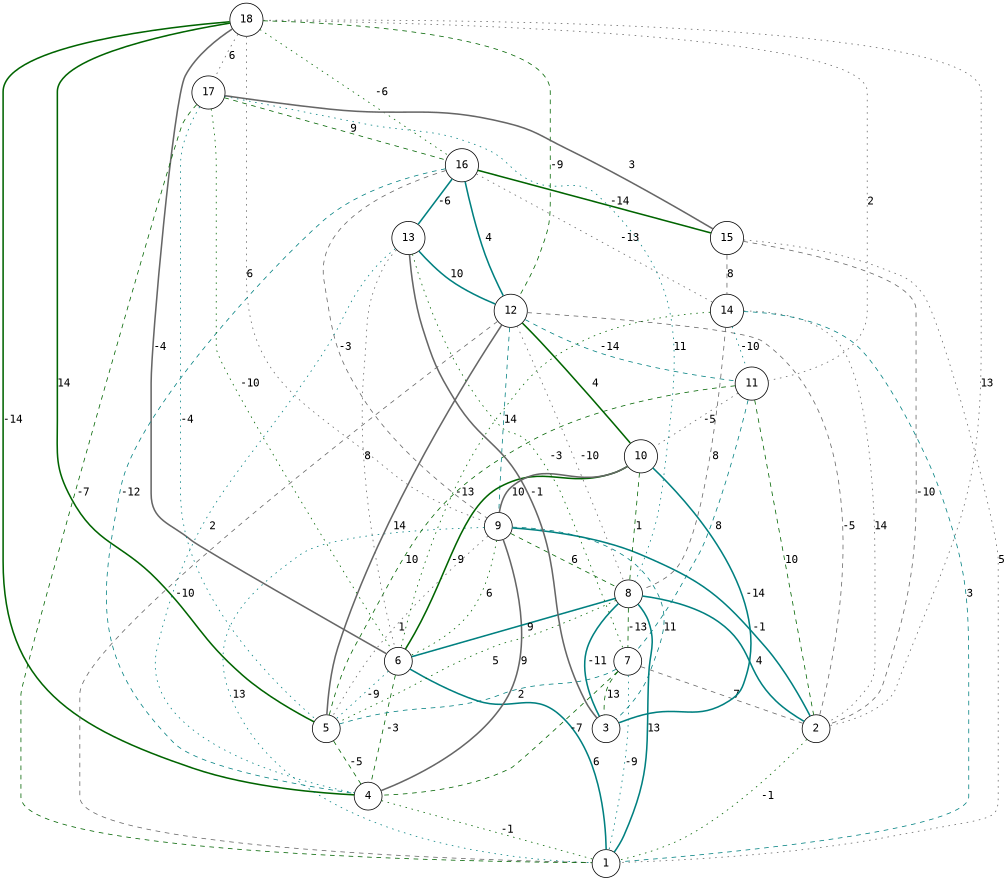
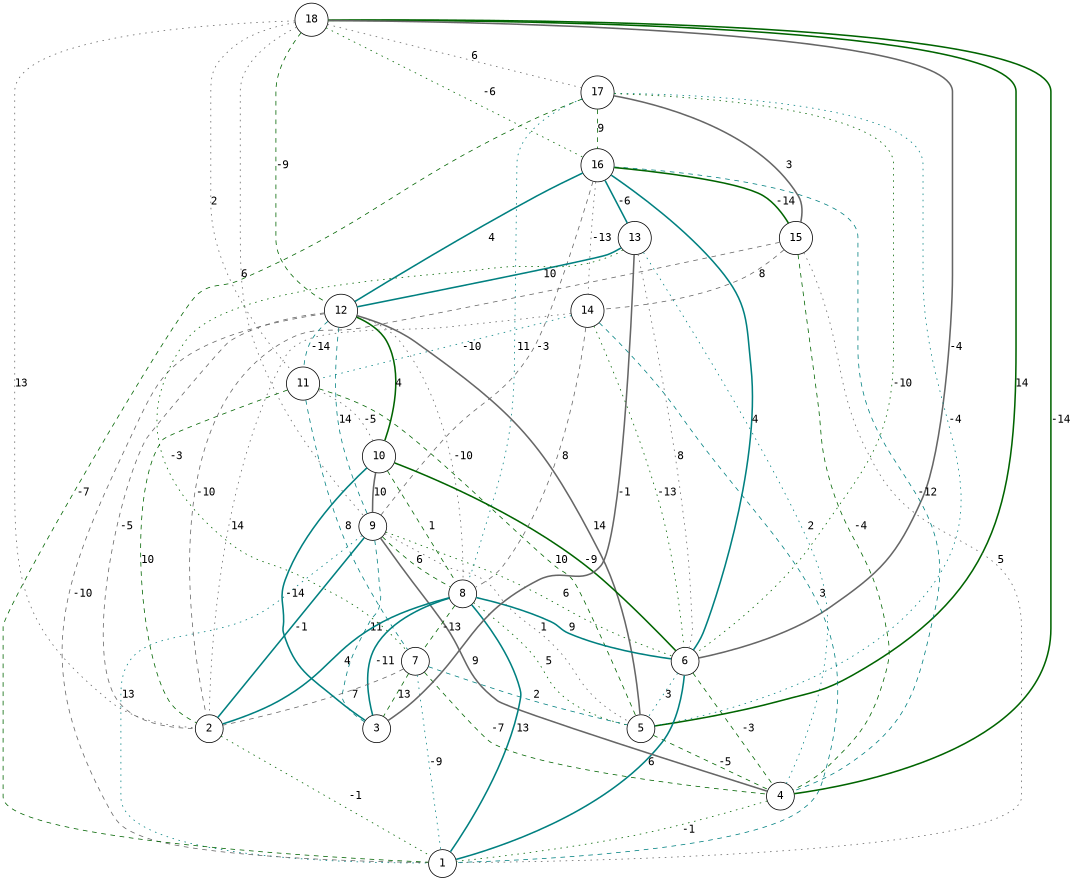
none -> (752, 388)
none -> (855, 540)
(373, 695) -> (668, 695)
